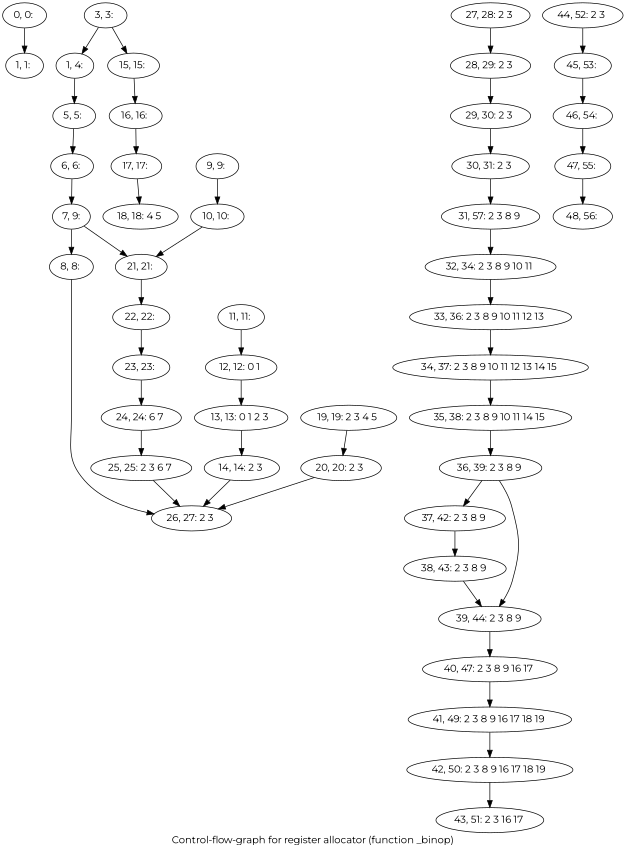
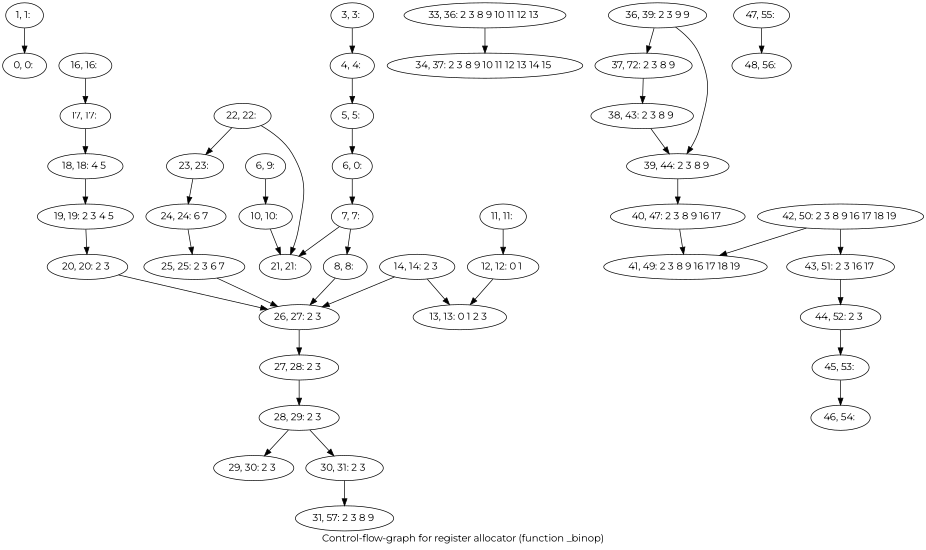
(25, 37) -> (25, 37)
(75, 66) -> (352, 66)
(134, 66) -> none
(491, 138) -> (319, 440)
(583, 138) -> none
(72, 166) -> (352, 166)
(217, 166) -> (266, 166)
none -> (85, 188)
(71, 217) -> (352, 217)
(491, 267) -> none
(141, 289) -> (303, 179)
none -> (841, 289)
none -> (299, 339)
(491, 418) -> none
(241, 439) -> (436, 289)
(491, 468) -> (658, 15)
(455, 518) -> (644, 66)
(490, 741) -> (766, 241)
